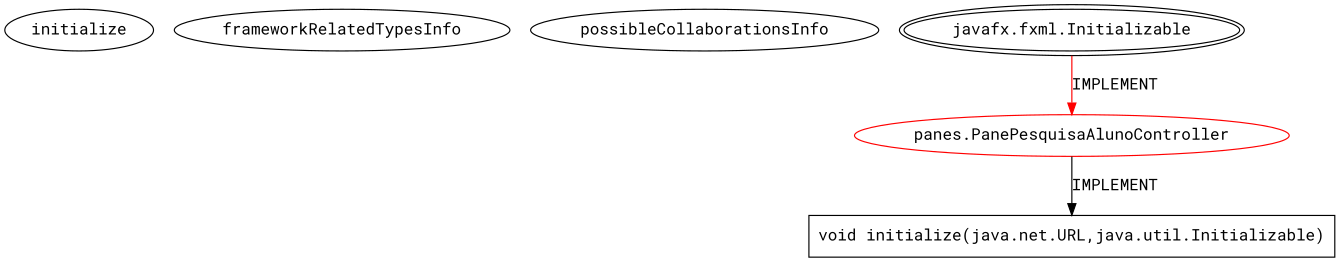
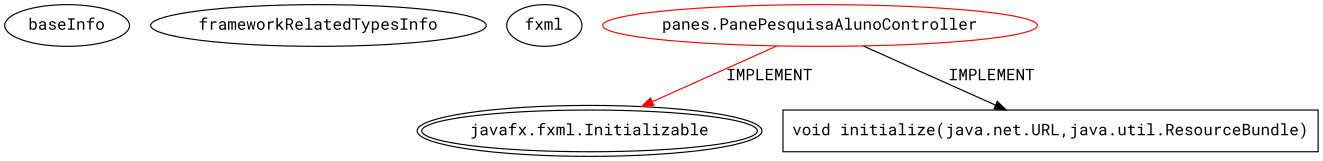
(79, 30) -> (67, 25)
(705, 30) -> (544, 25)
(1072, 79) -> (715, 74)
(1072, 236) -> (1051, 131)
